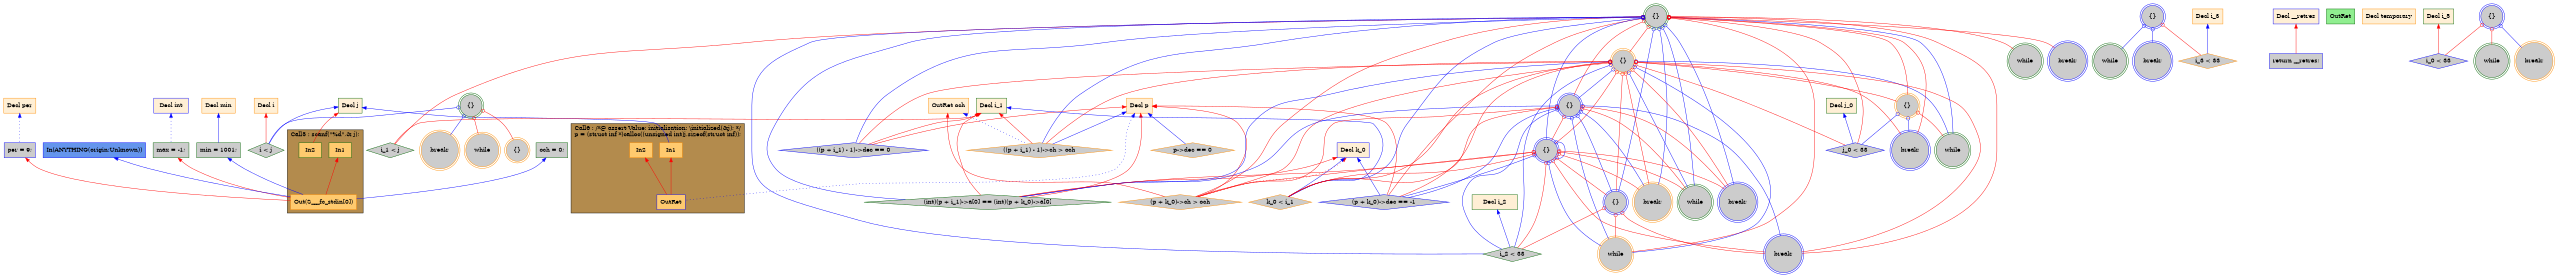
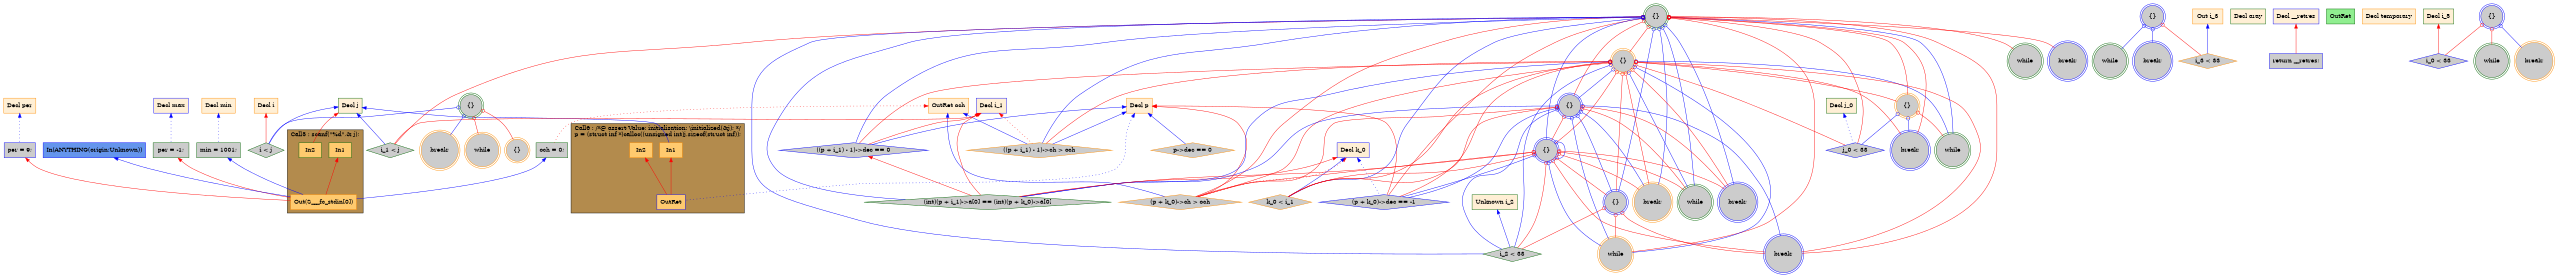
(2208, 16) -> (2208, 16)
none -> (2248, 16)
(171, 106) -> (171, 106)
(991, 106) -> (991, 106)
none -> (734, 108)
(996, 119) -> (996, 119)
(1263, 119) -> none
(219, 130) -> (219, 130)
none -> (372, 130)
(997, 130) -> (997, 130)
(1017, 130) -> (1017, 130)
(1849, 130) -> (1849, 130)
(171, 150) -> (171, 150)
(1111, 179) -> (922, 177)
(1049, 182) -> (1049, 182)
(1373, 183) -> (1373, 183)
(1495, 202) -> (1495, 202)
